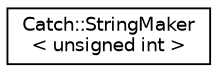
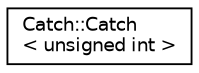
(109, 36) -> (99, 36)
